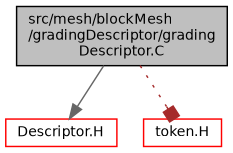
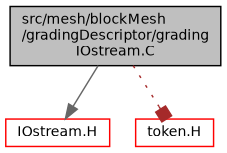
(122, 36) -> (115, 36)
(61, 133) -> (58, 133)
